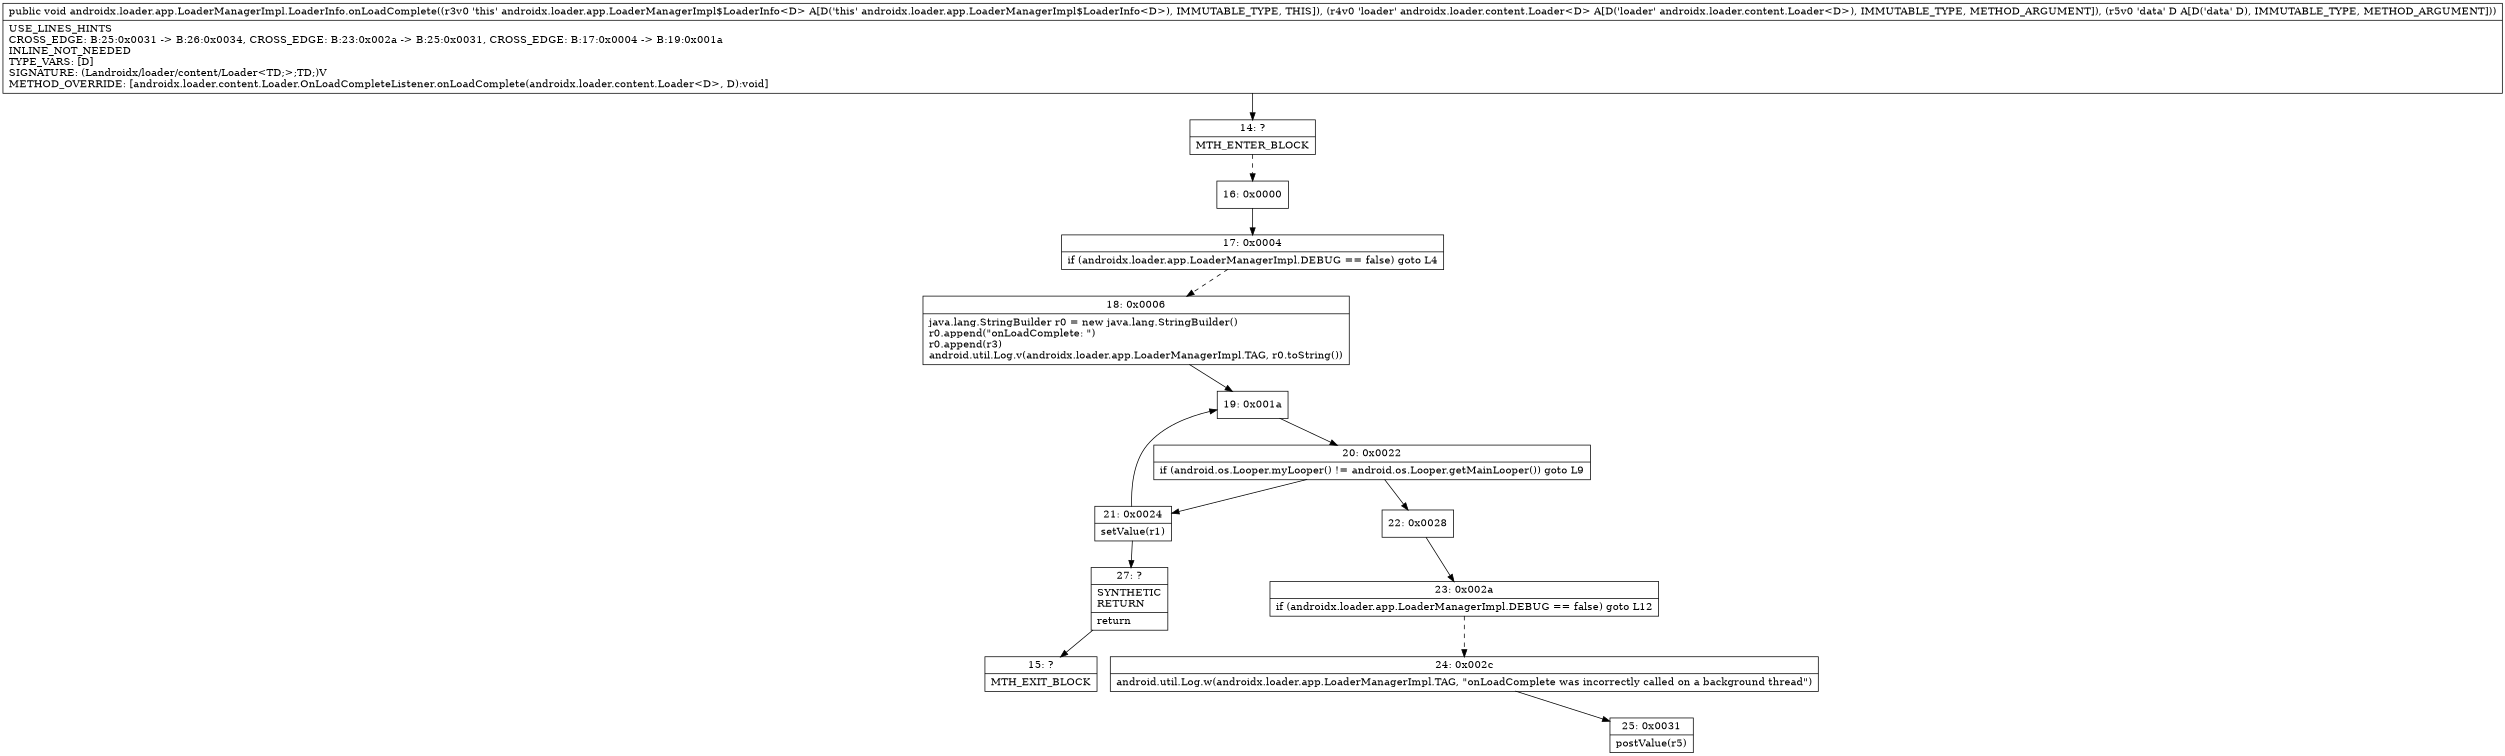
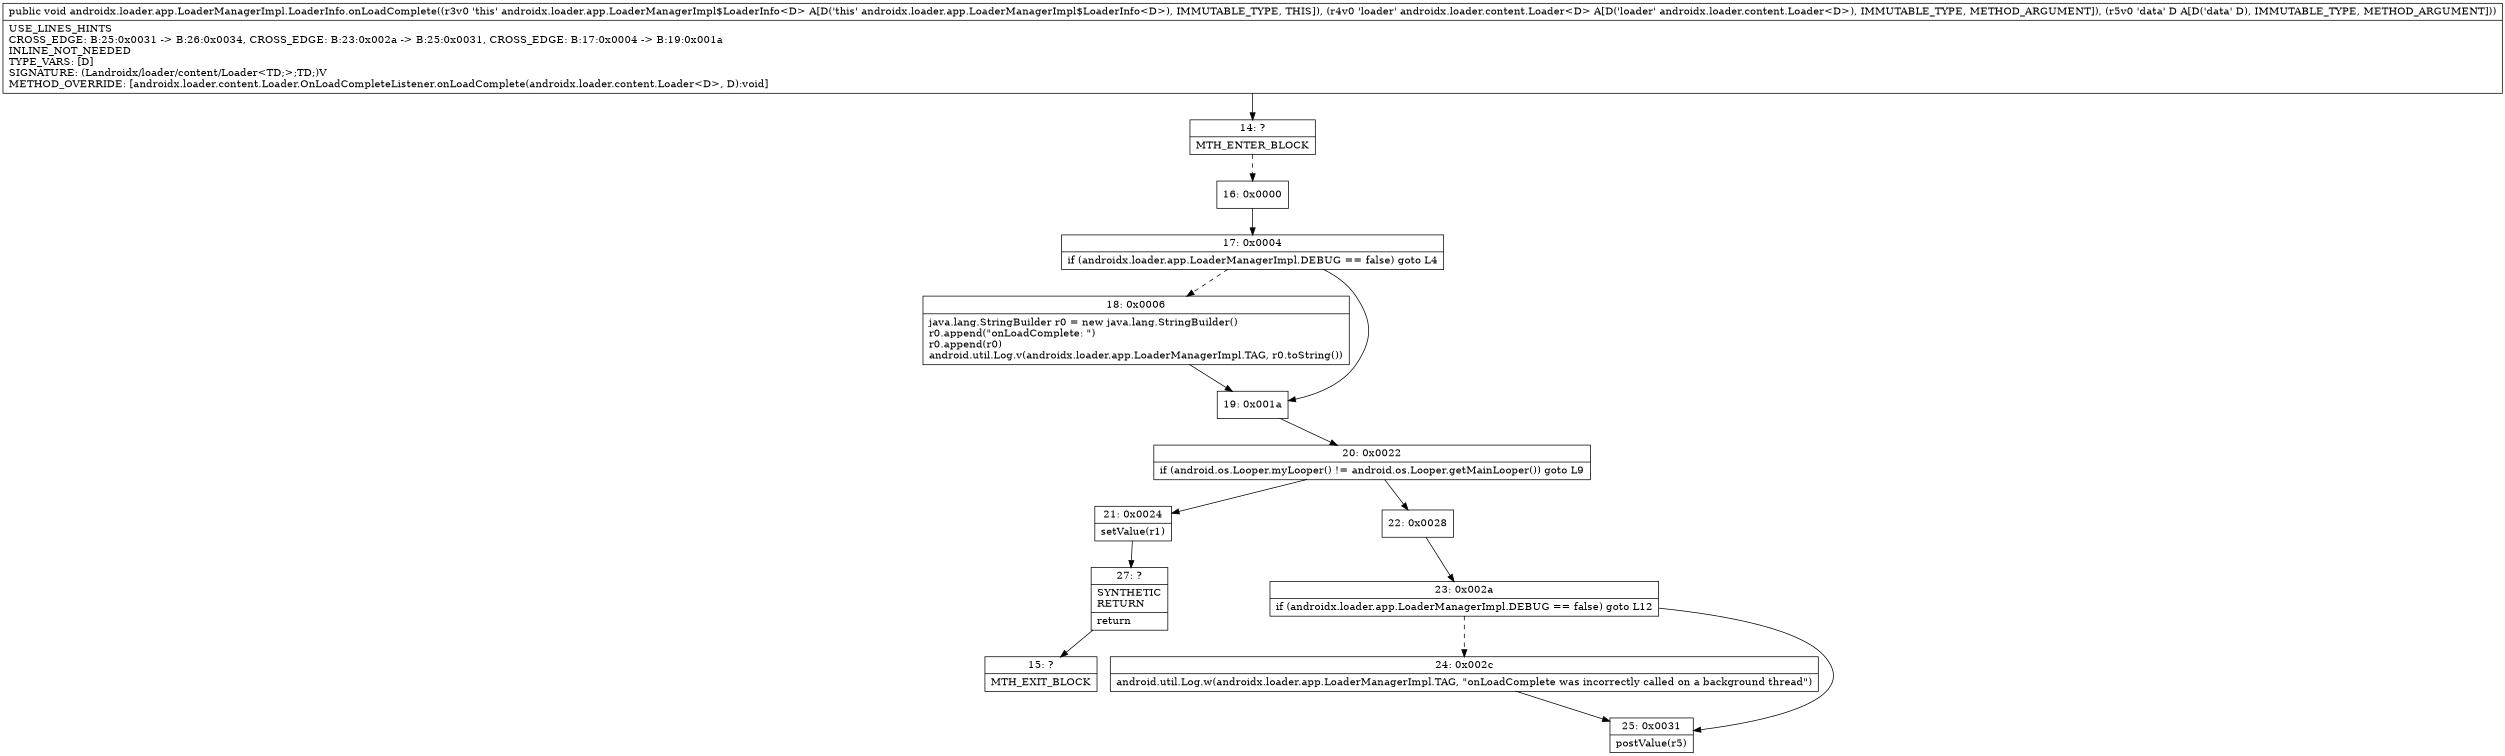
(966, 344) -> (966, 344)
(1150, 442) -> (1366, 344)
none -> (1823, 655)
